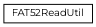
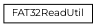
(48, 14) -> (48, 14)
